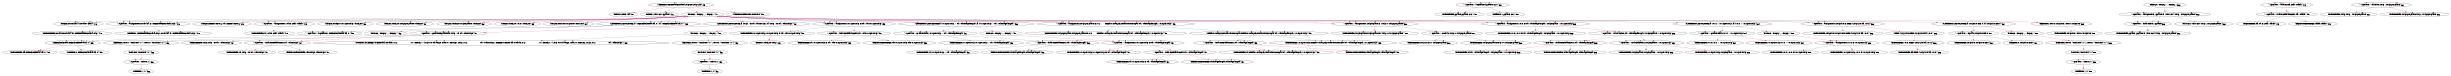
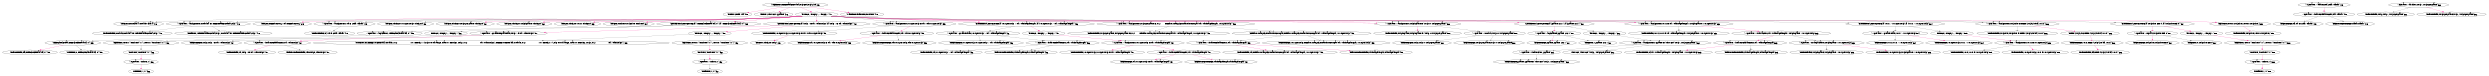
none -> (1554, 24)
